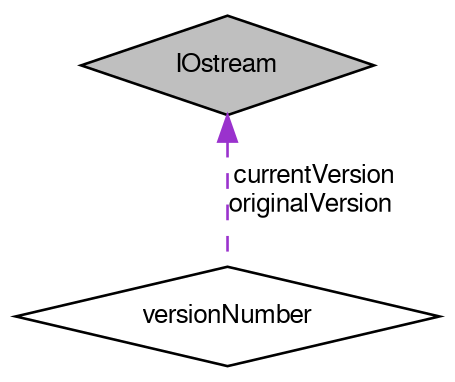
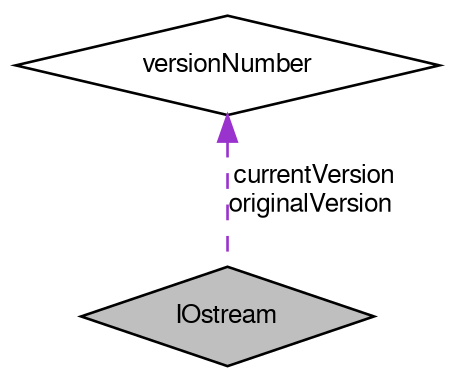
(228, 204) -> (228, 204)
